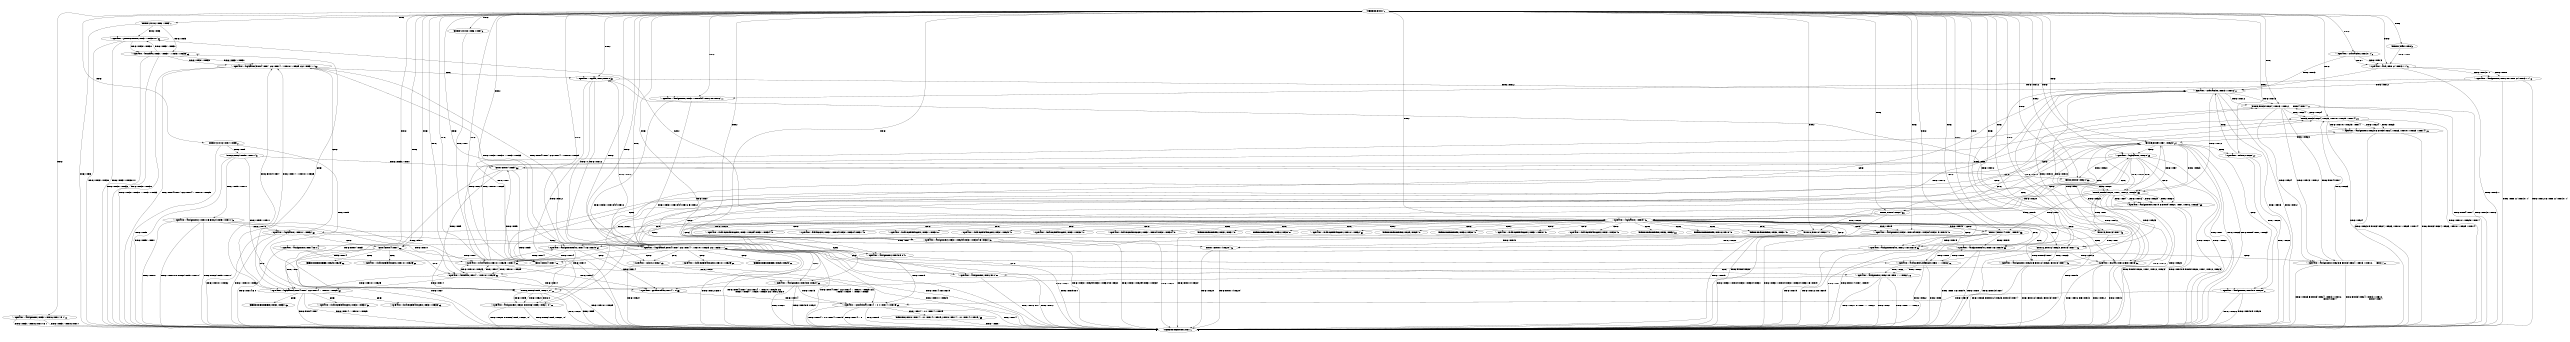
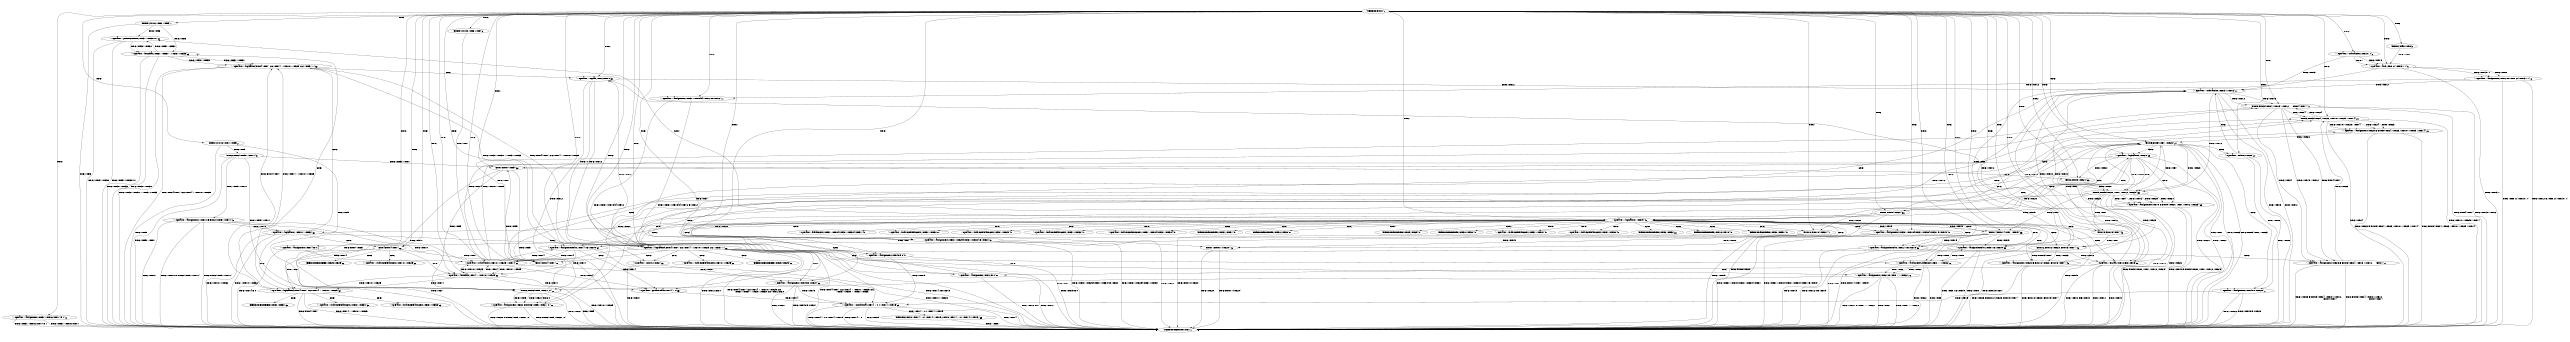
(739, 232) -> none
(1337, 232) -> none
(1063, 283) -> (1063, 283)
